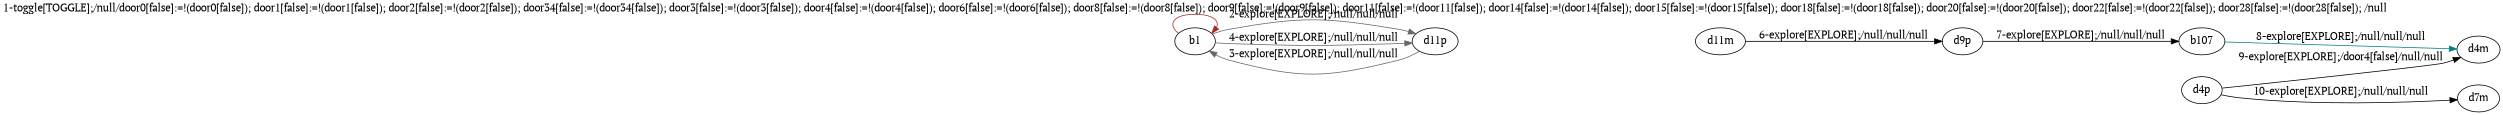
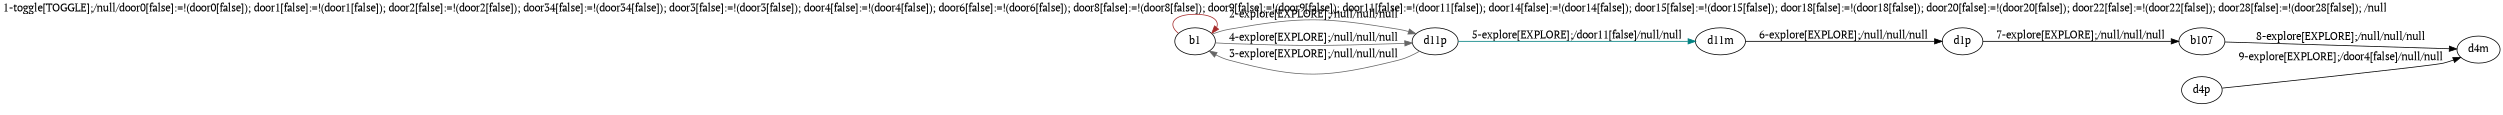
none -> (1573, 41)
(1963, 41) -> (1963, 41)
(2337, 45) -> (2337, 45)
(2479, 98) -> none
